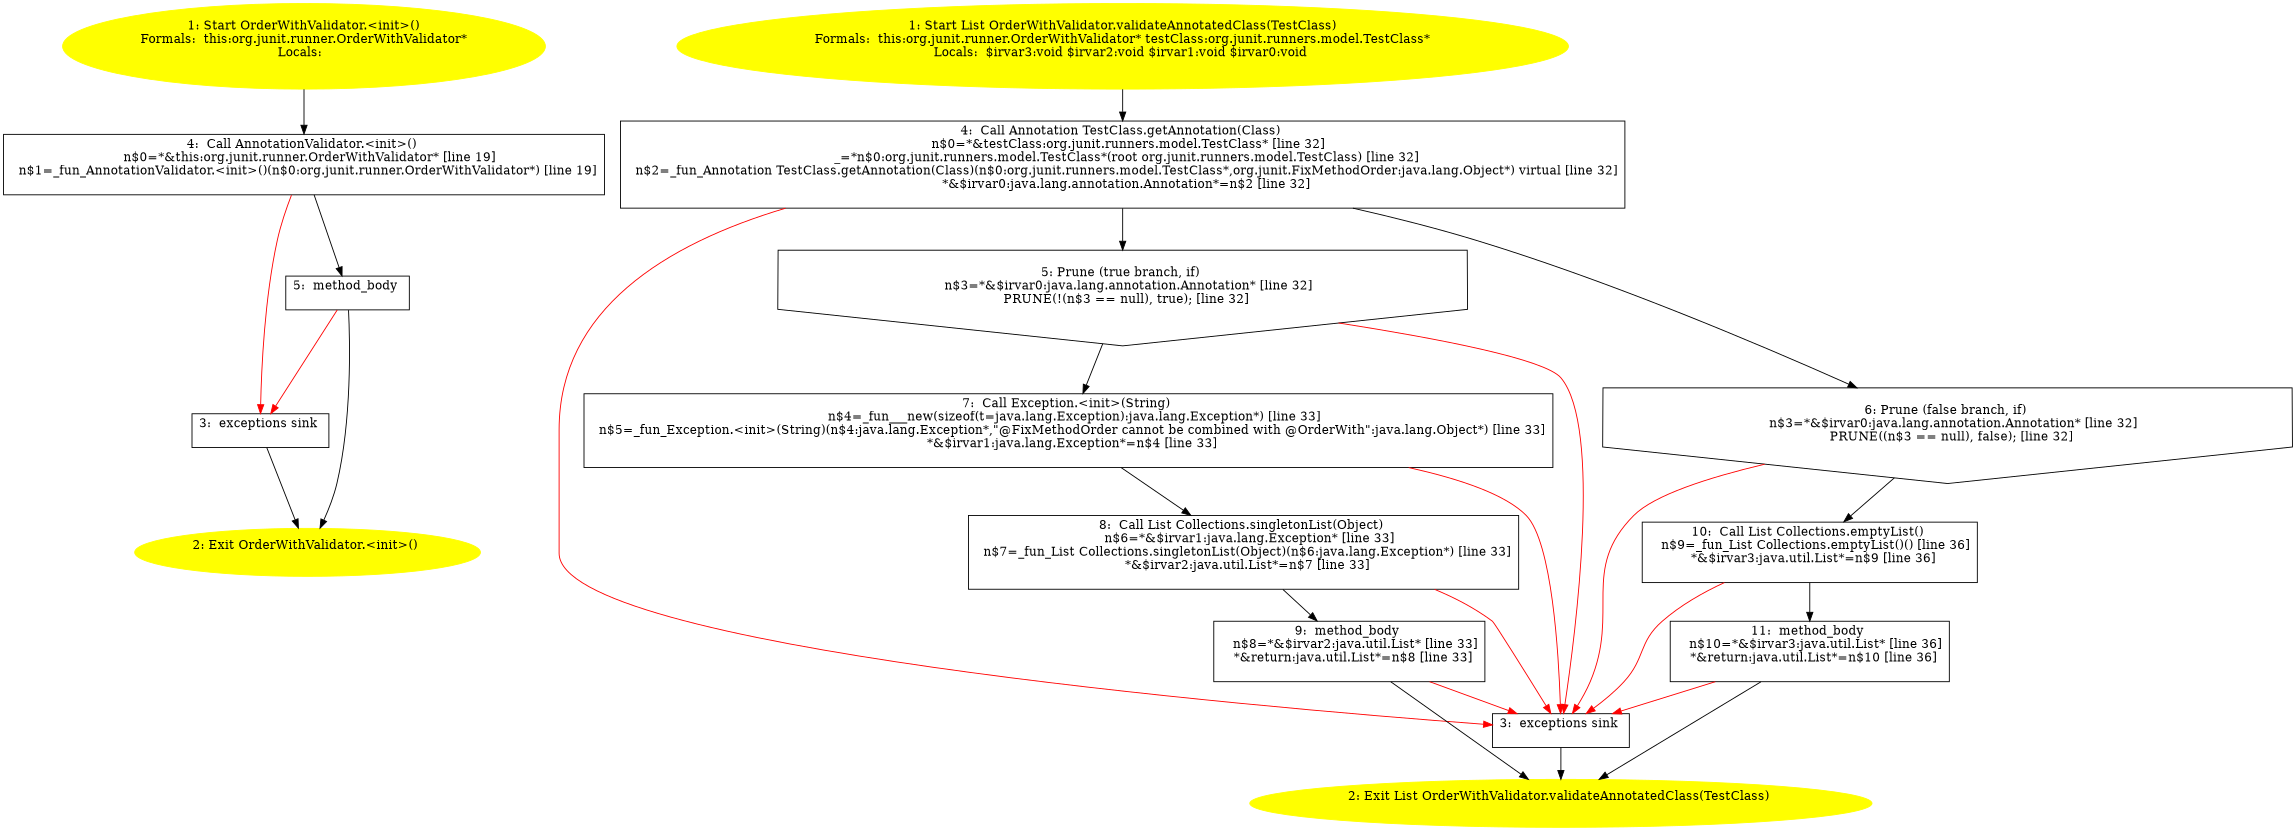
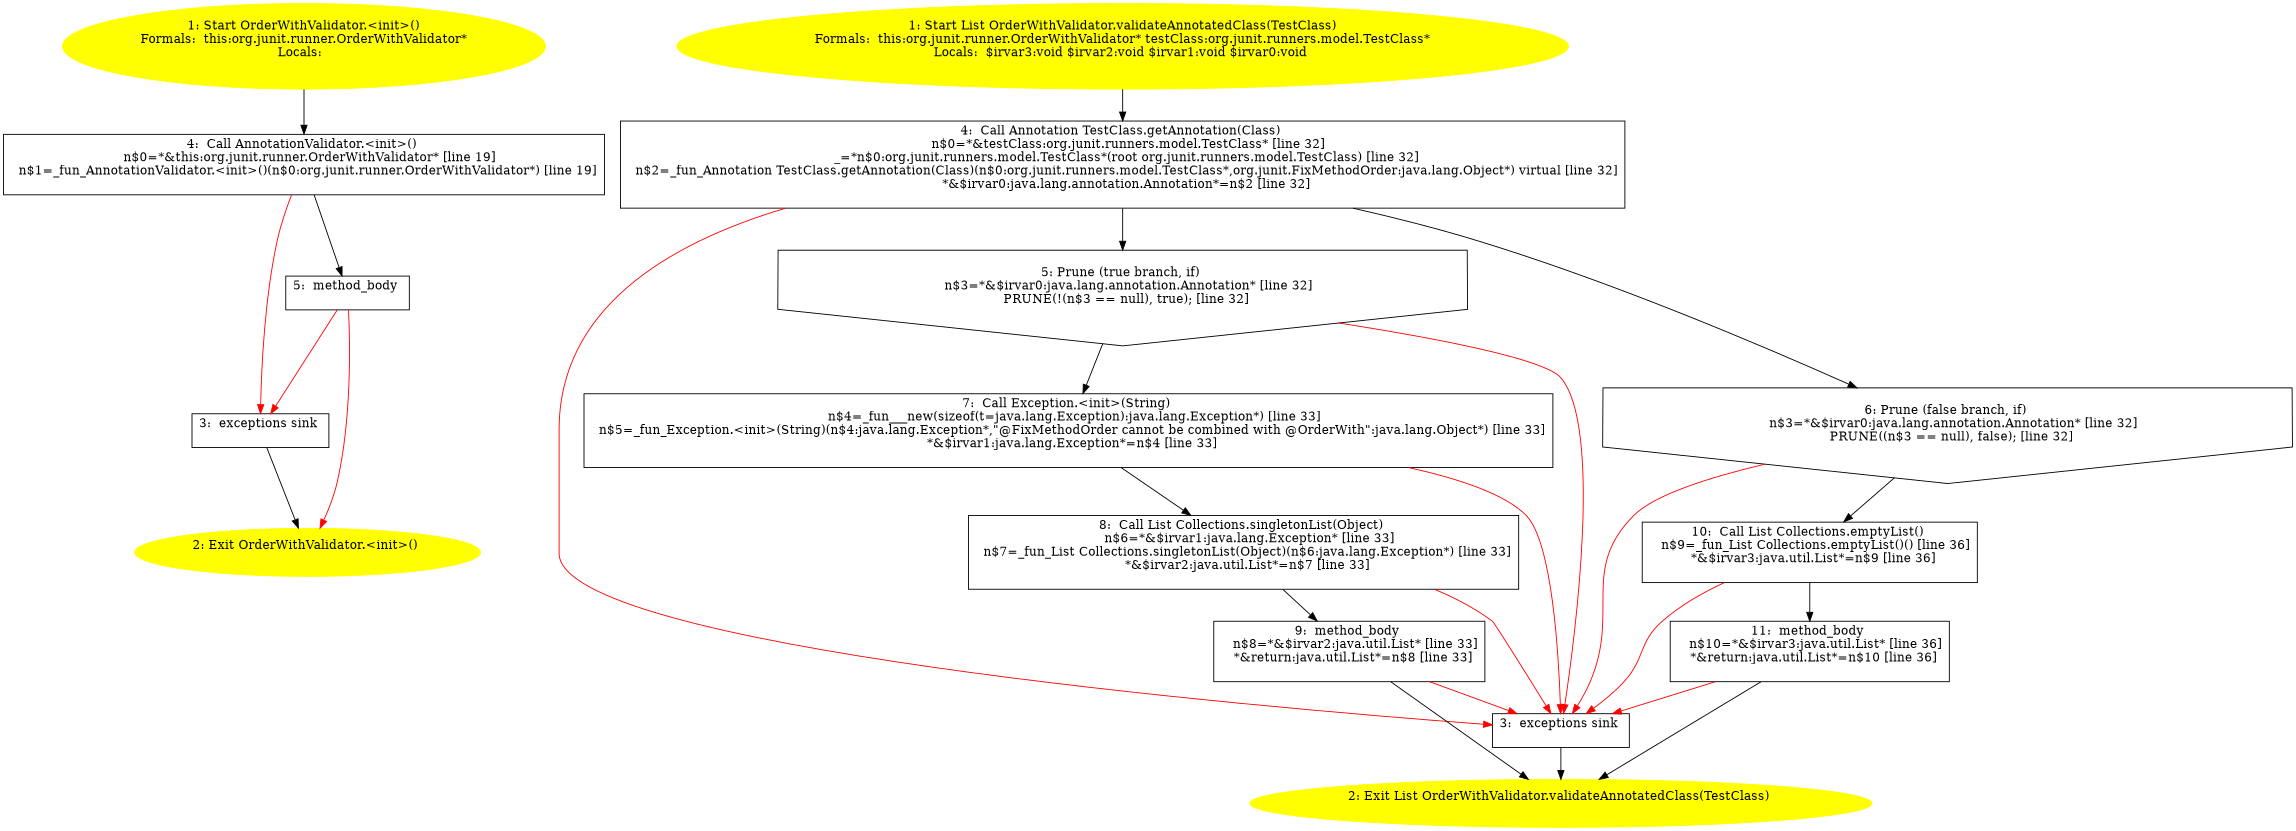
(347, 417) -> (347, 417)
